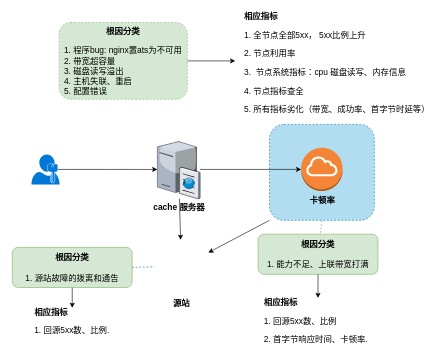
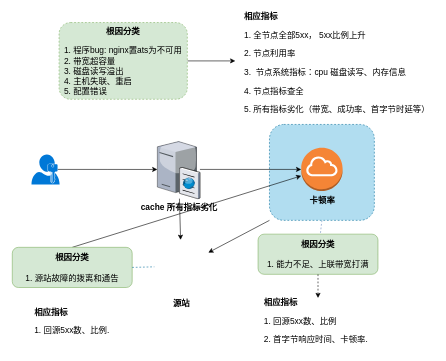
(179, 208) -> (179, 208)
(318, 284) -> (318, 284)
(72, 302) -> (187, 212)
